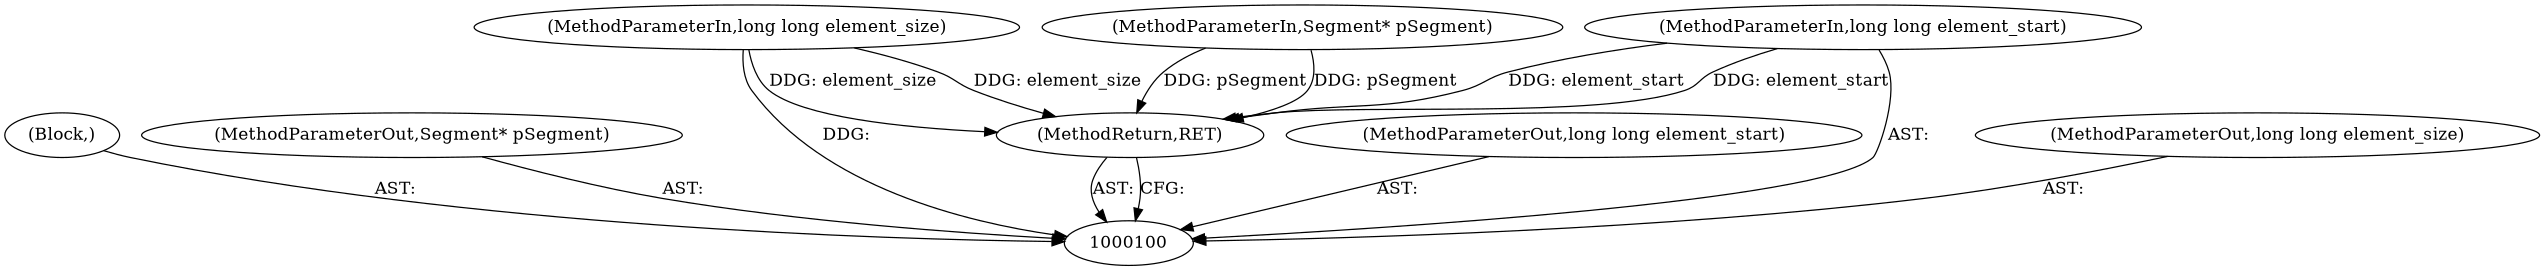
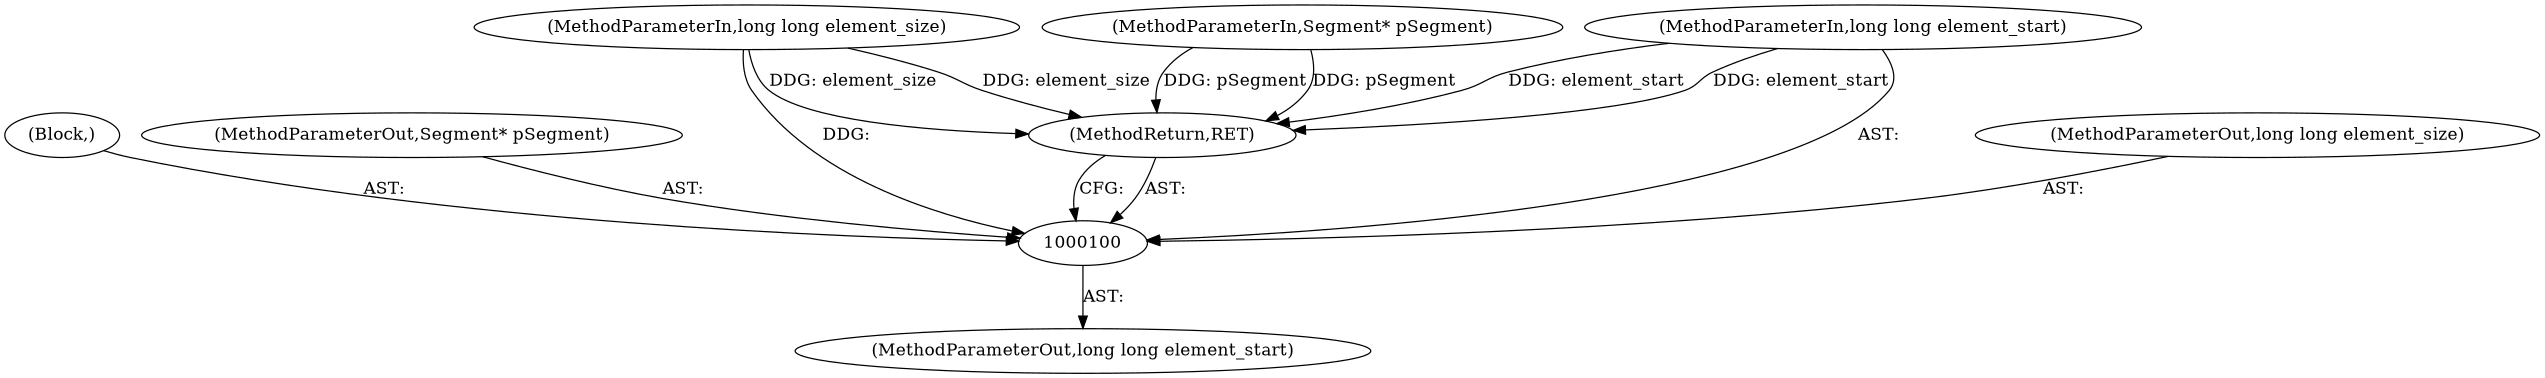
(1341, 192) -> (1083, 291)
